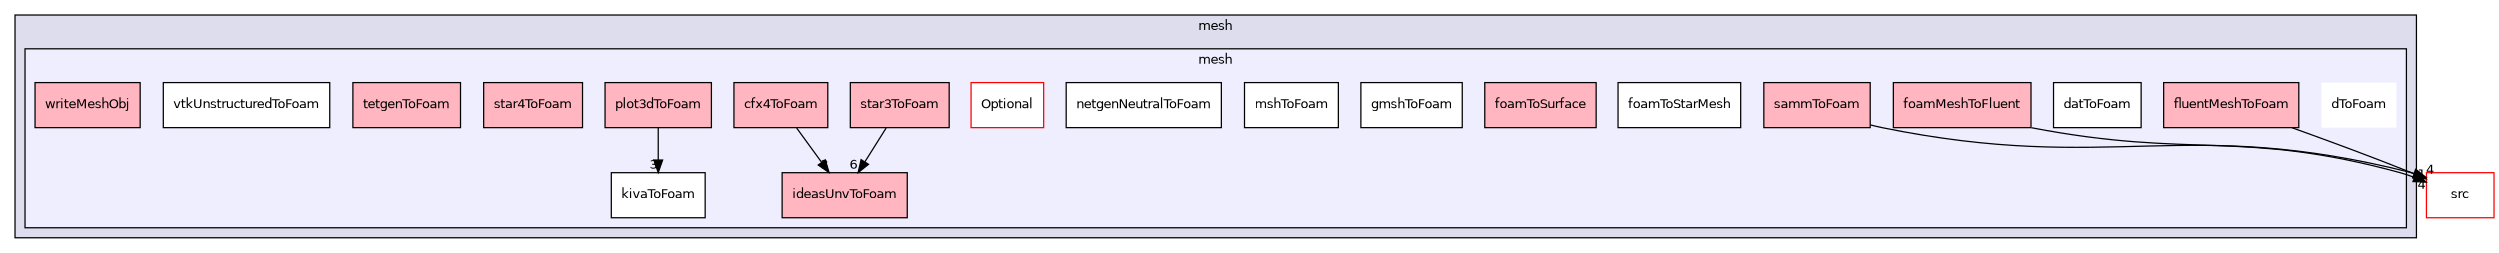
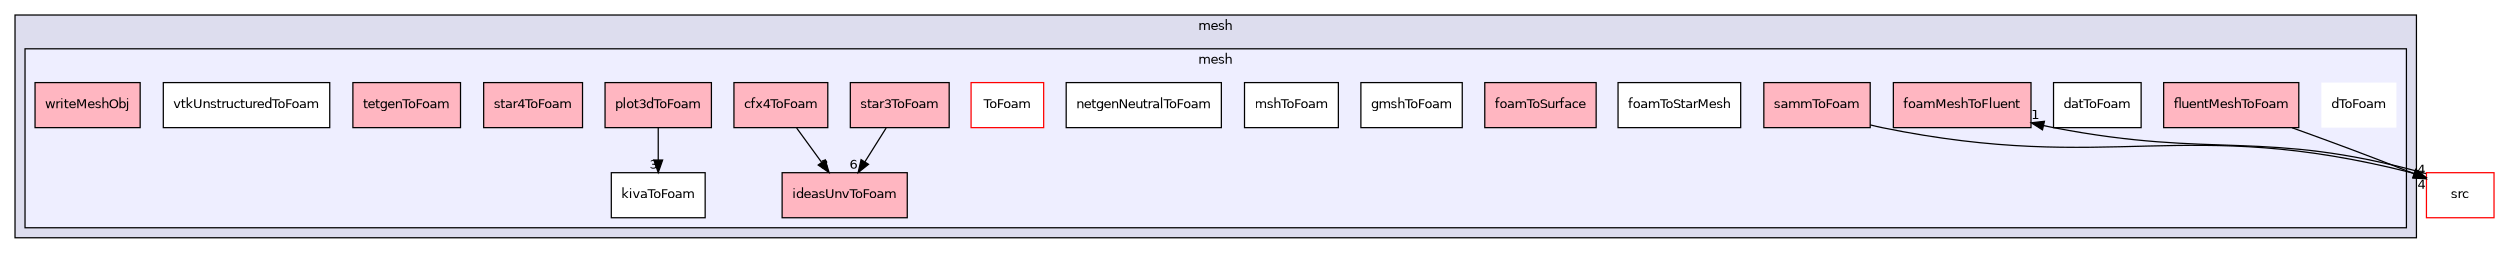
(1007, 105) -> (1007, 105)
(2224, 146) -> (2235, 145)
